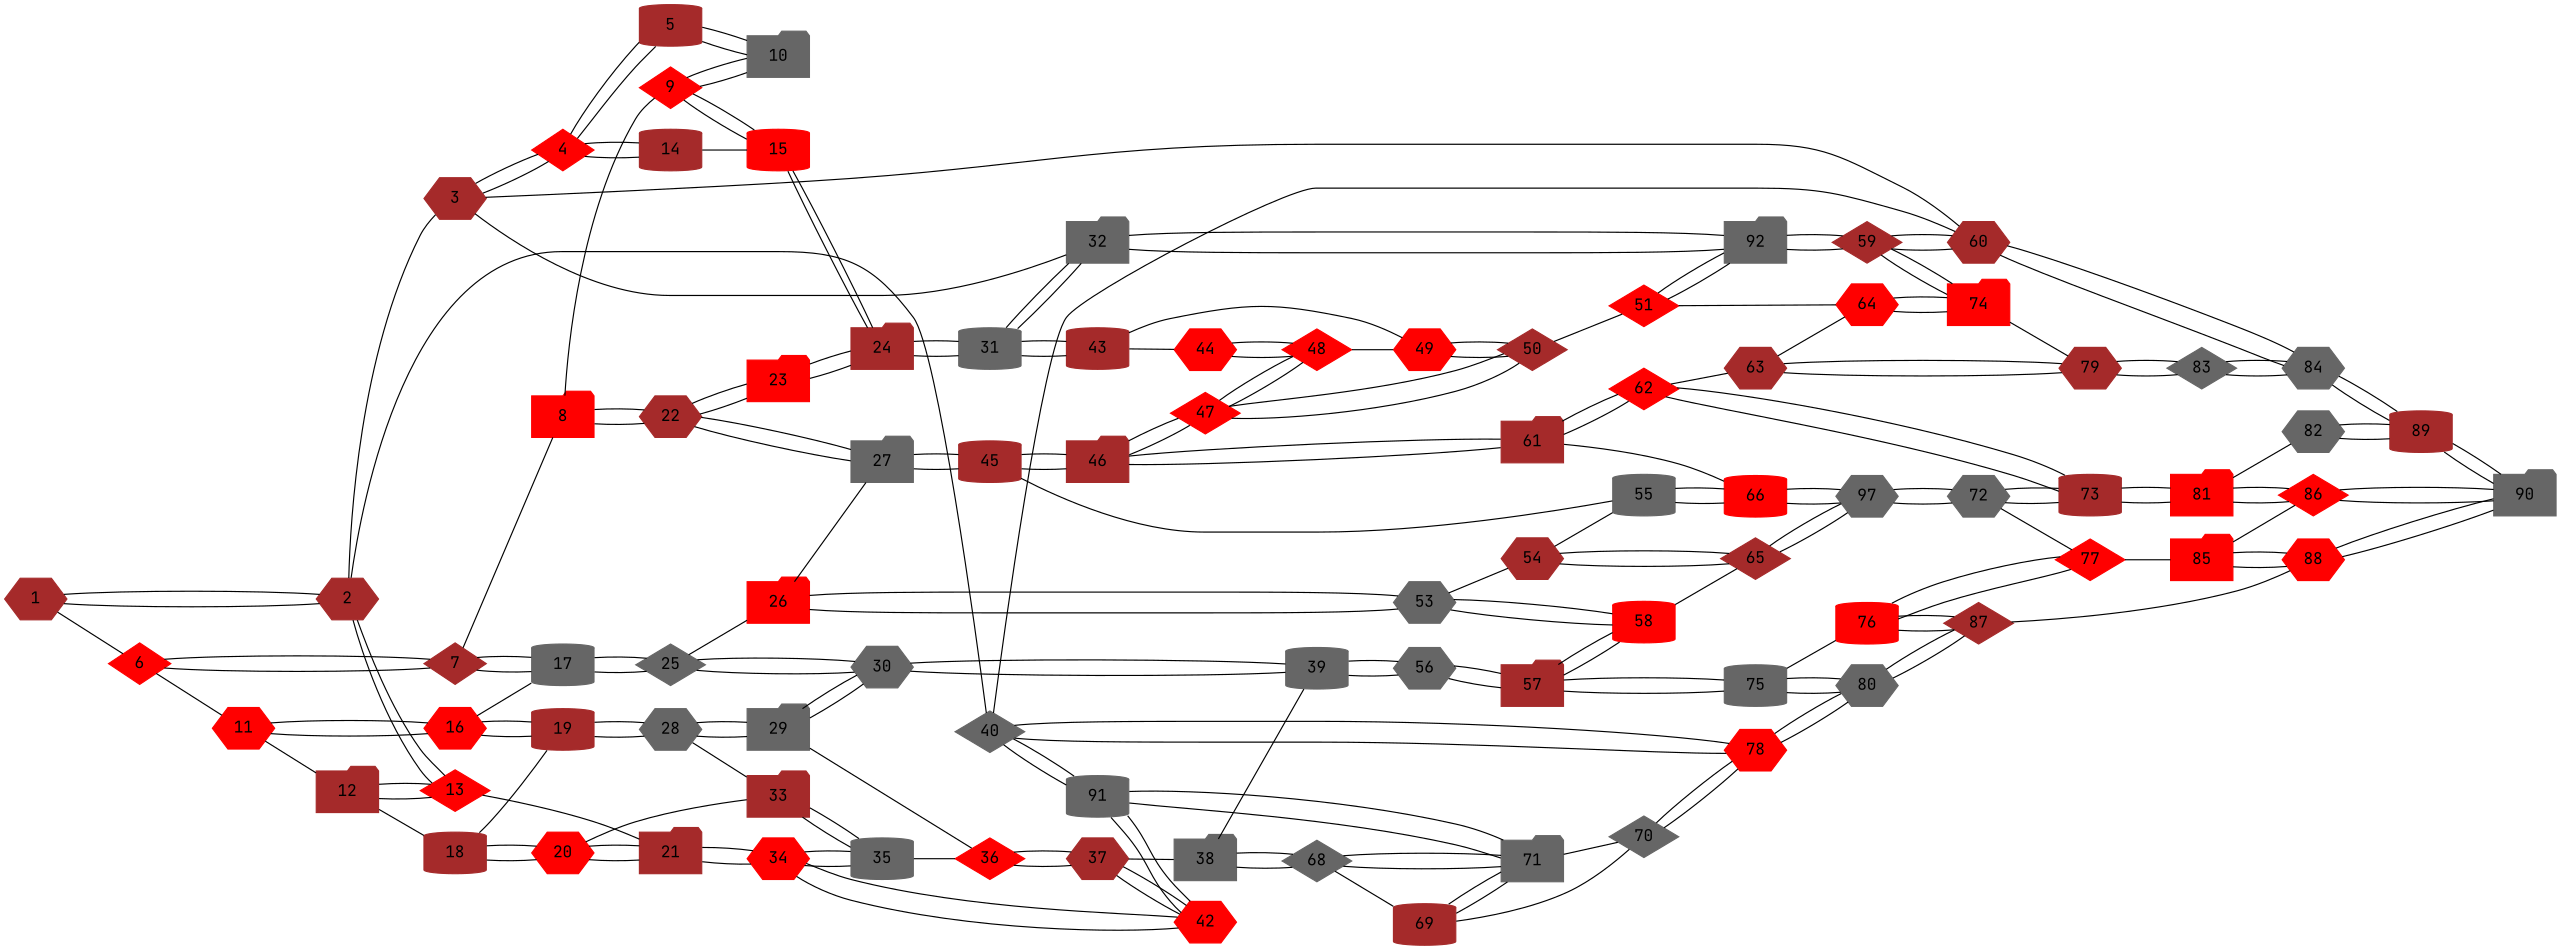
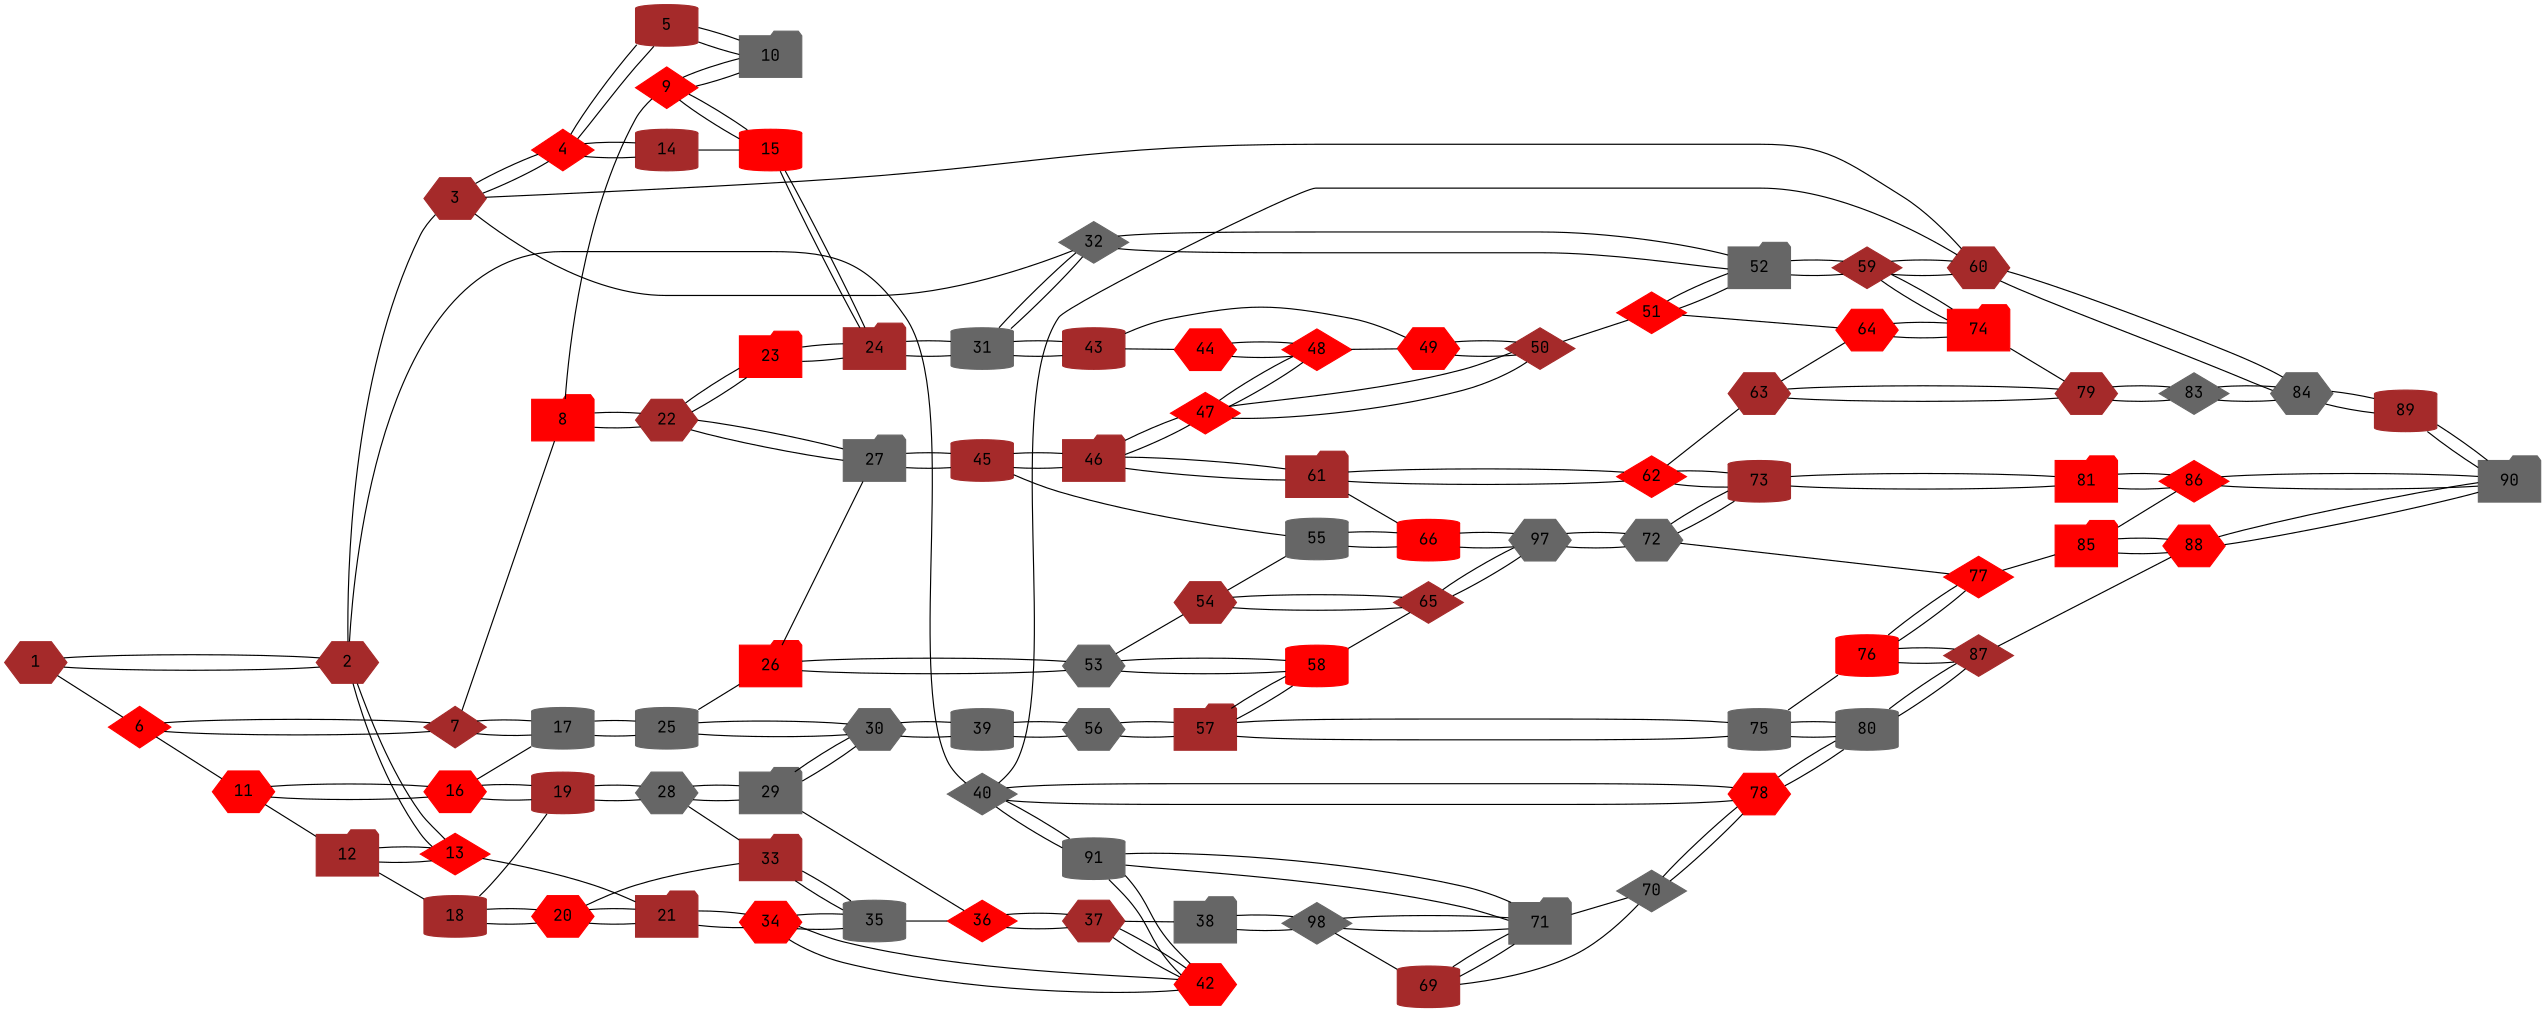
(1098, 242) -> (1094, 242)
(1755, 242) -> (1759, 268)
(2313, 432) -> none
(671, 665) -> (667, 728)
(1867, 686) -> (1867, 729)
(1261, 764) -> none
(1317, 861) -> (1317, 923)
